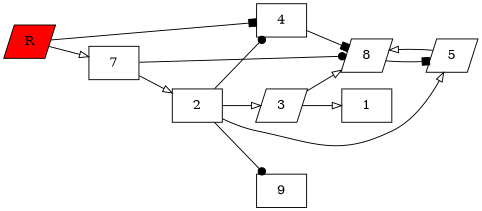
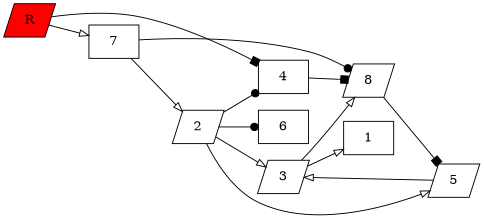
(416, 49) -> (373, 179)
(197, 106) -> (198, 127)
(282, 191) -> (283, 127)
